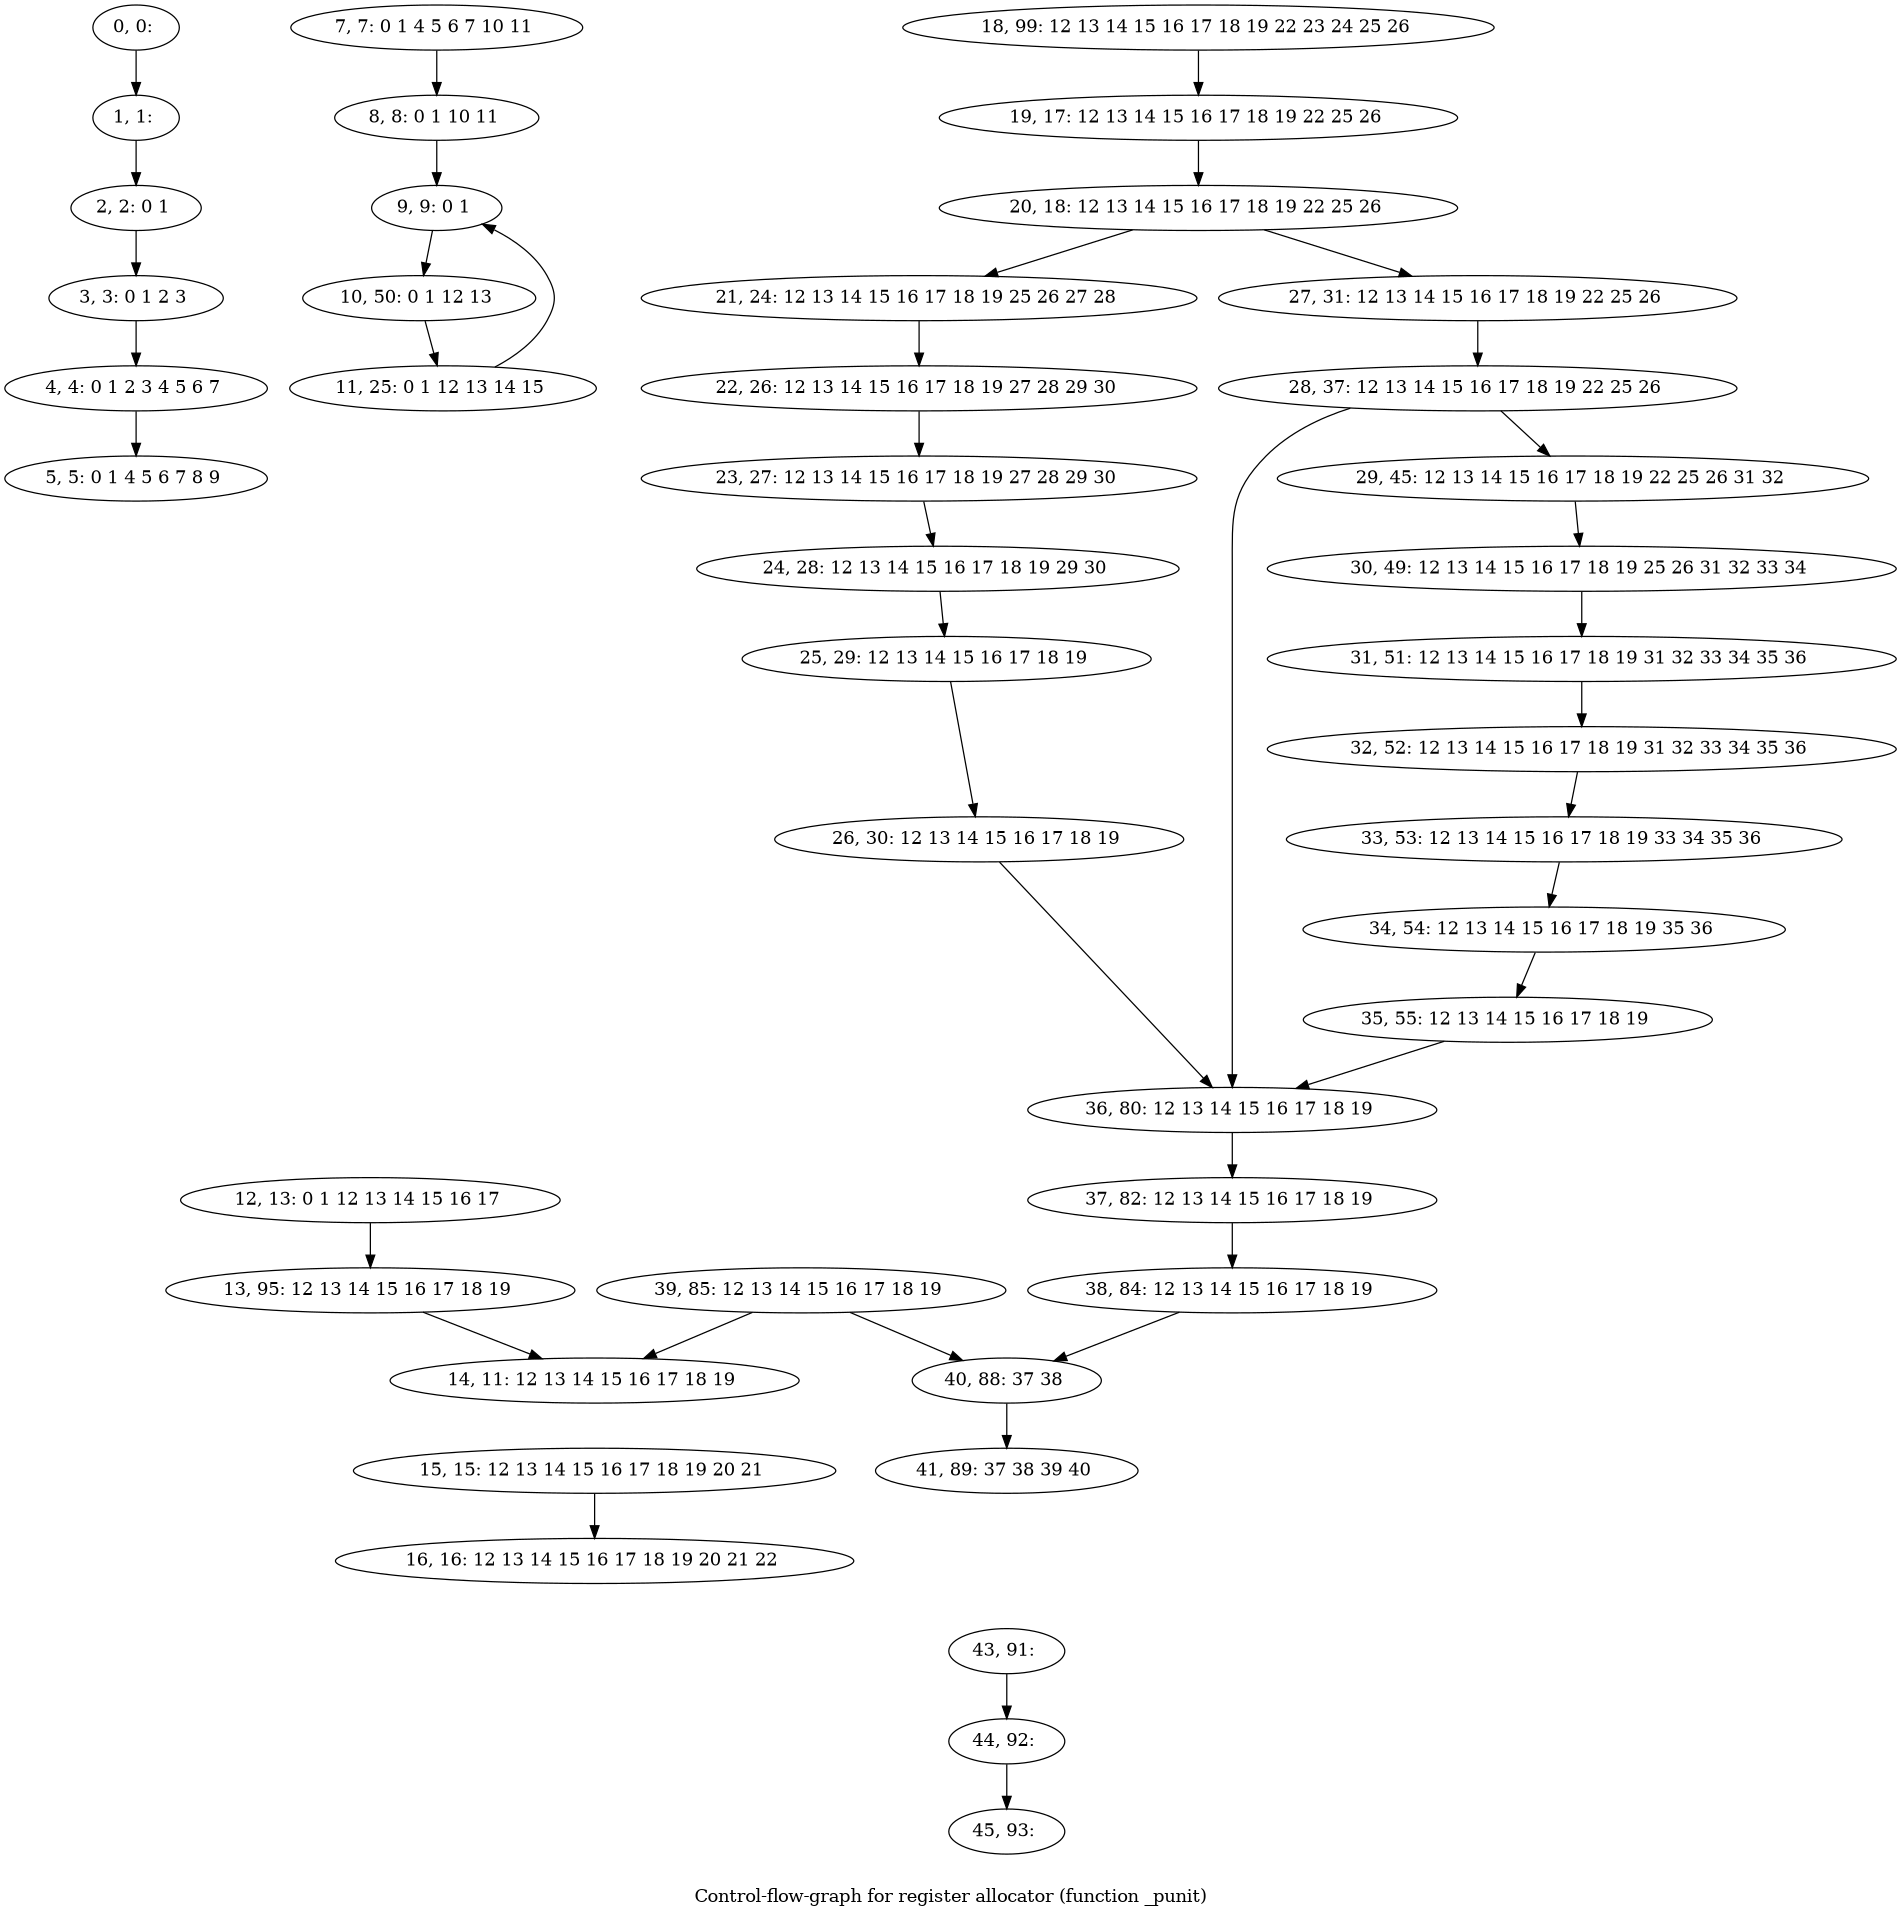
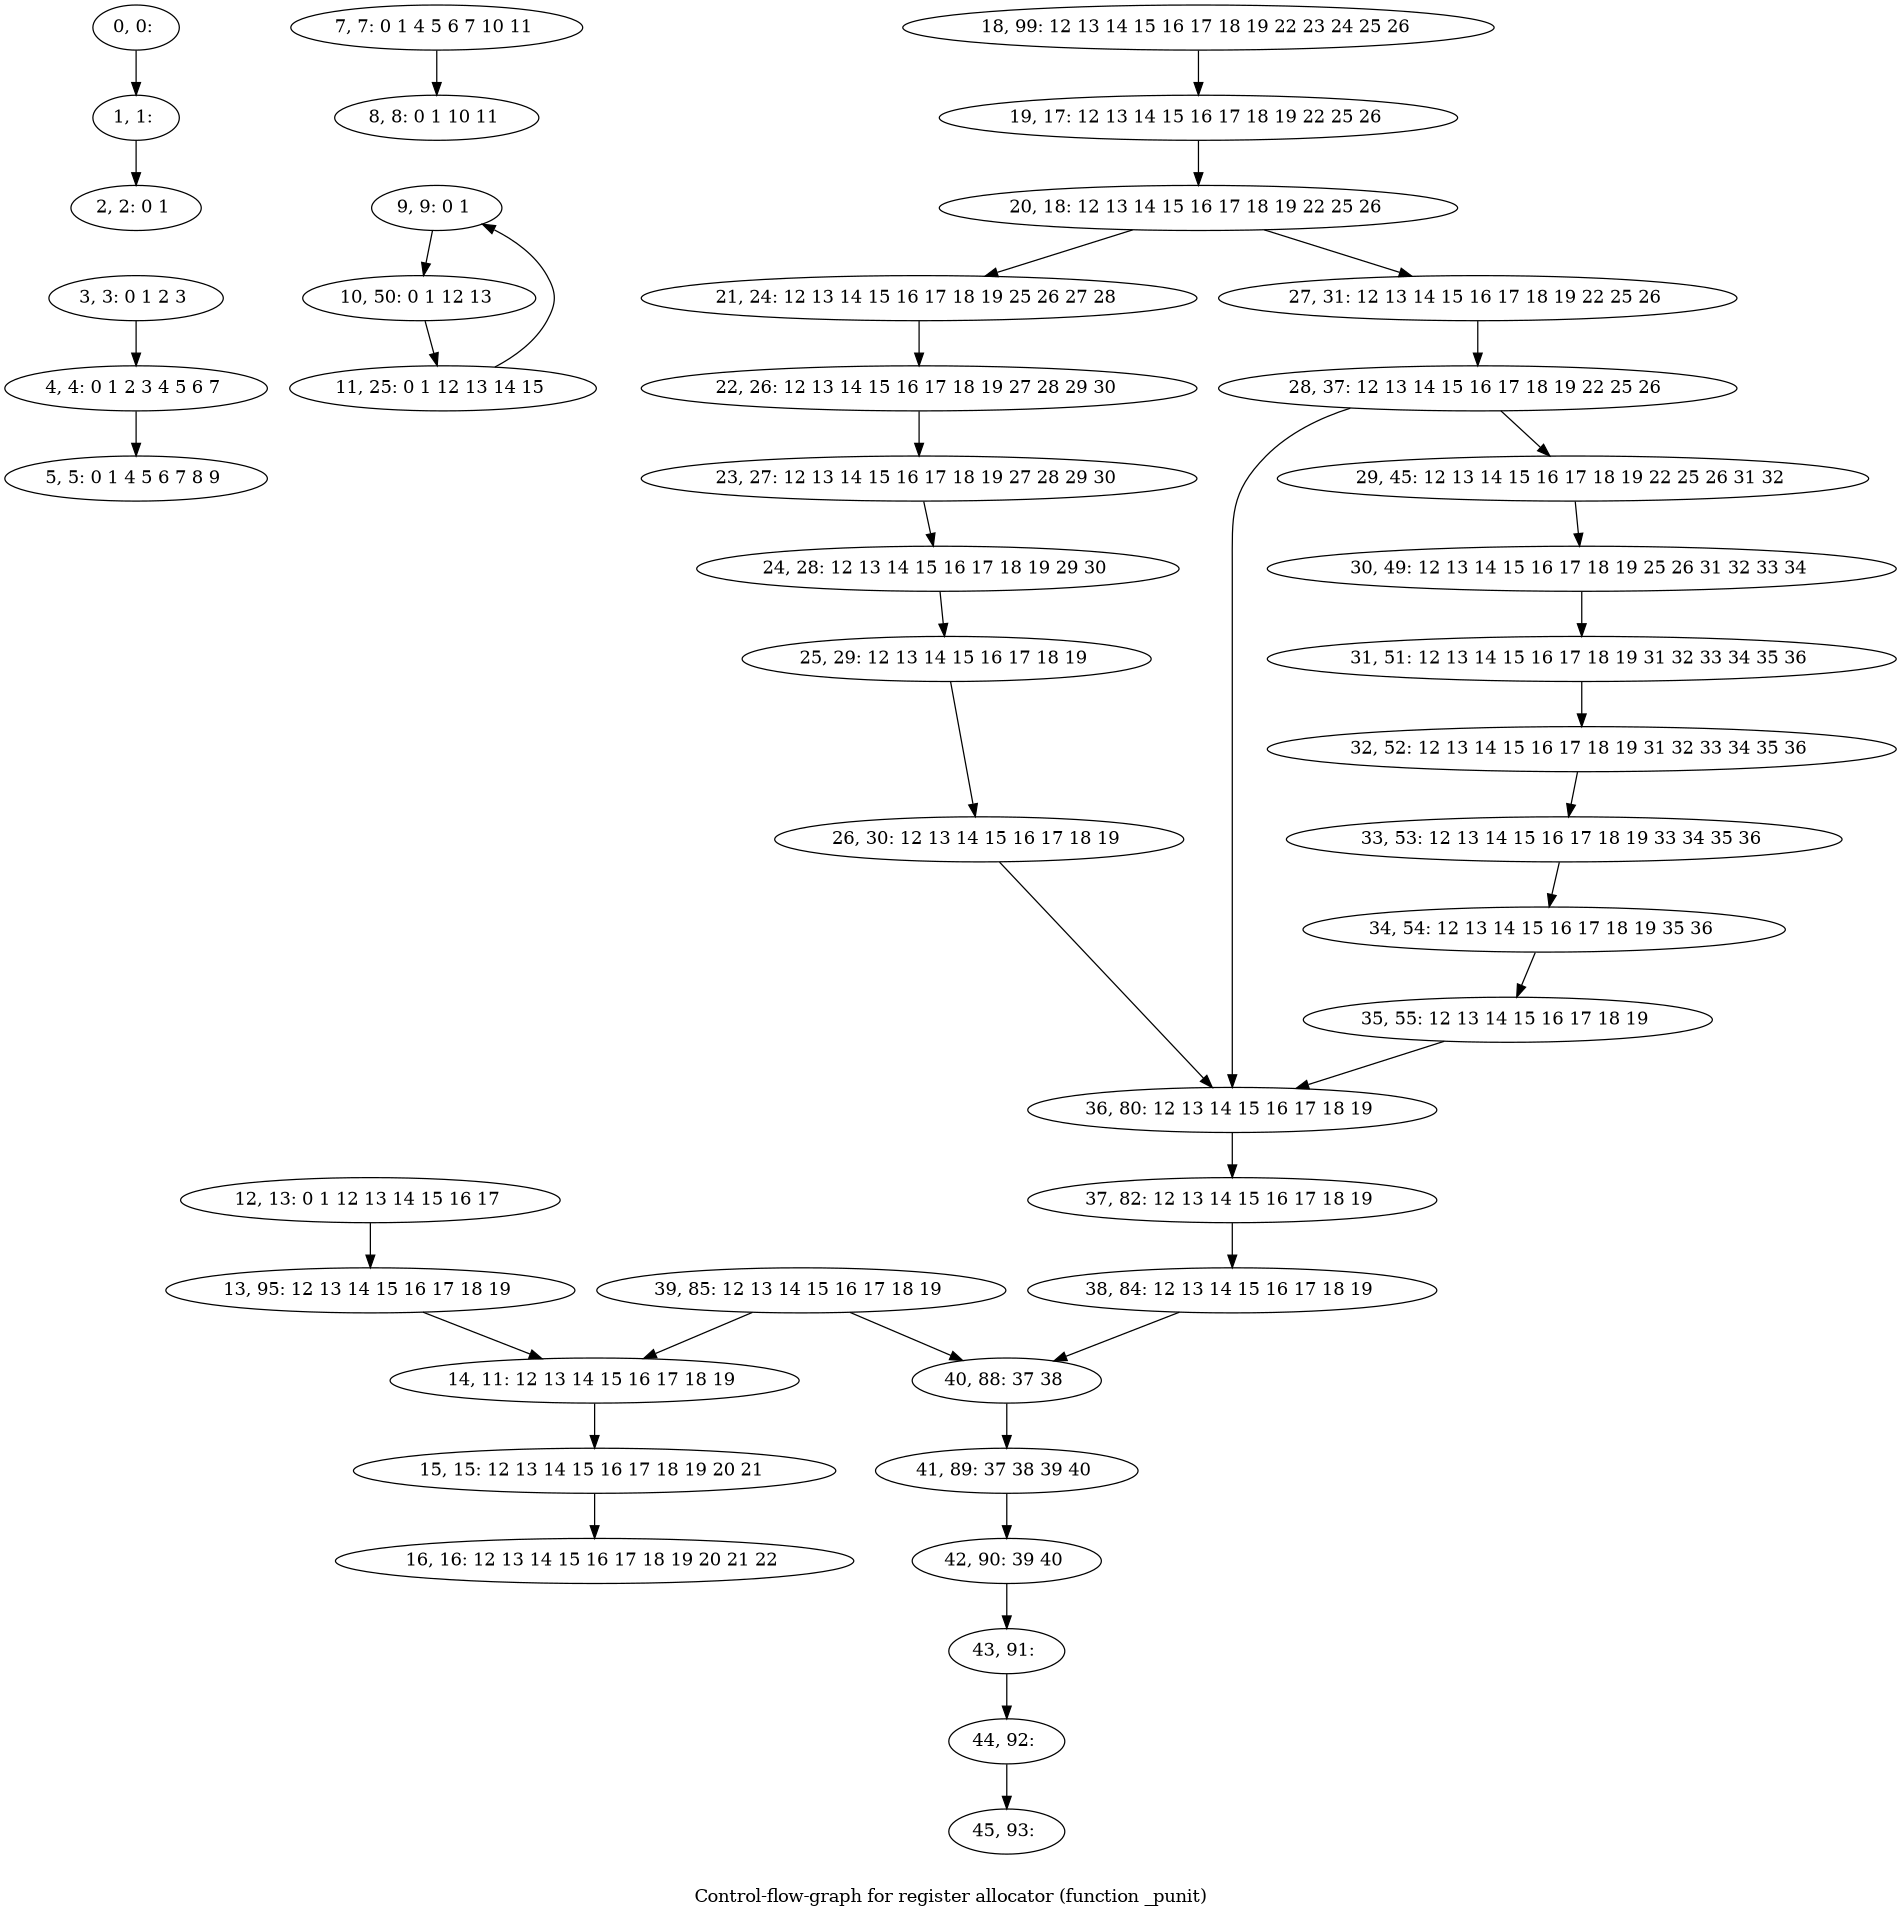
(437, 157) -> none
(136, 247) -> none
none -> (595, 1420)
none -> (1007, 1561)
